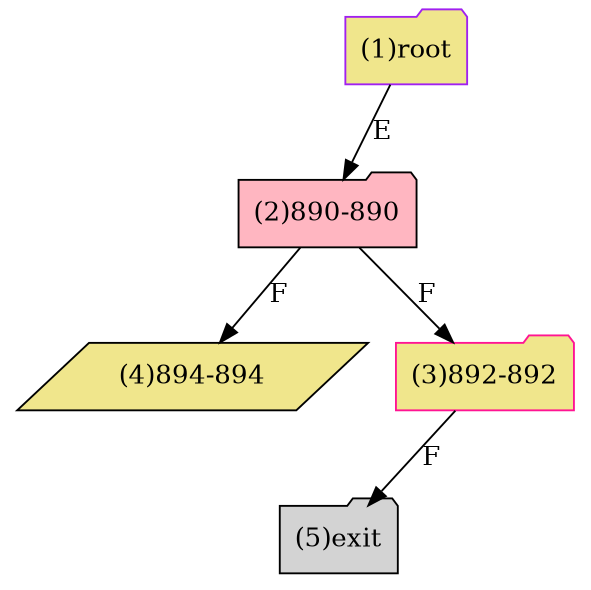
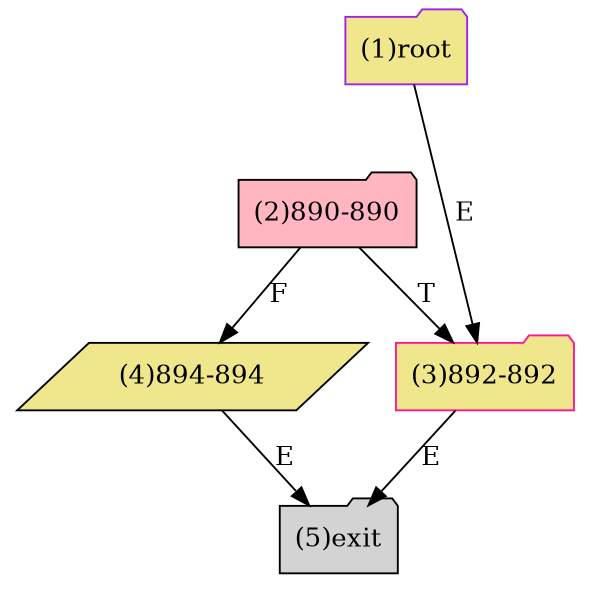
(371, 123) -> (443, 205)
(427, 295) -> (427, 295)
none -> (259, 451)
(432, 458) -> (432, 458)
